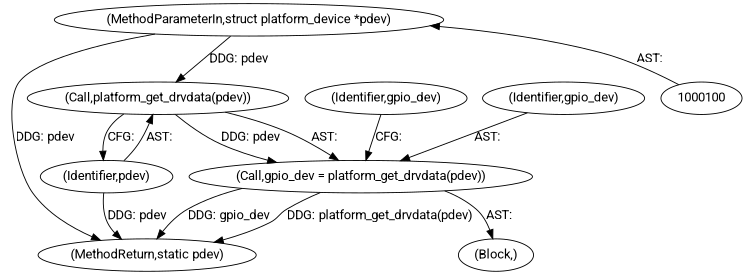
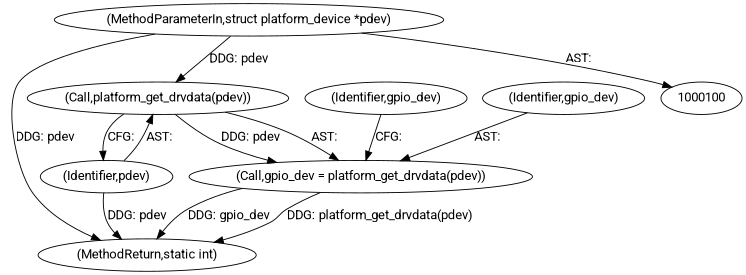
(562, 44) -> (513, 55)
(147, 255) -> (147, 255)
(496, 255) -> none
